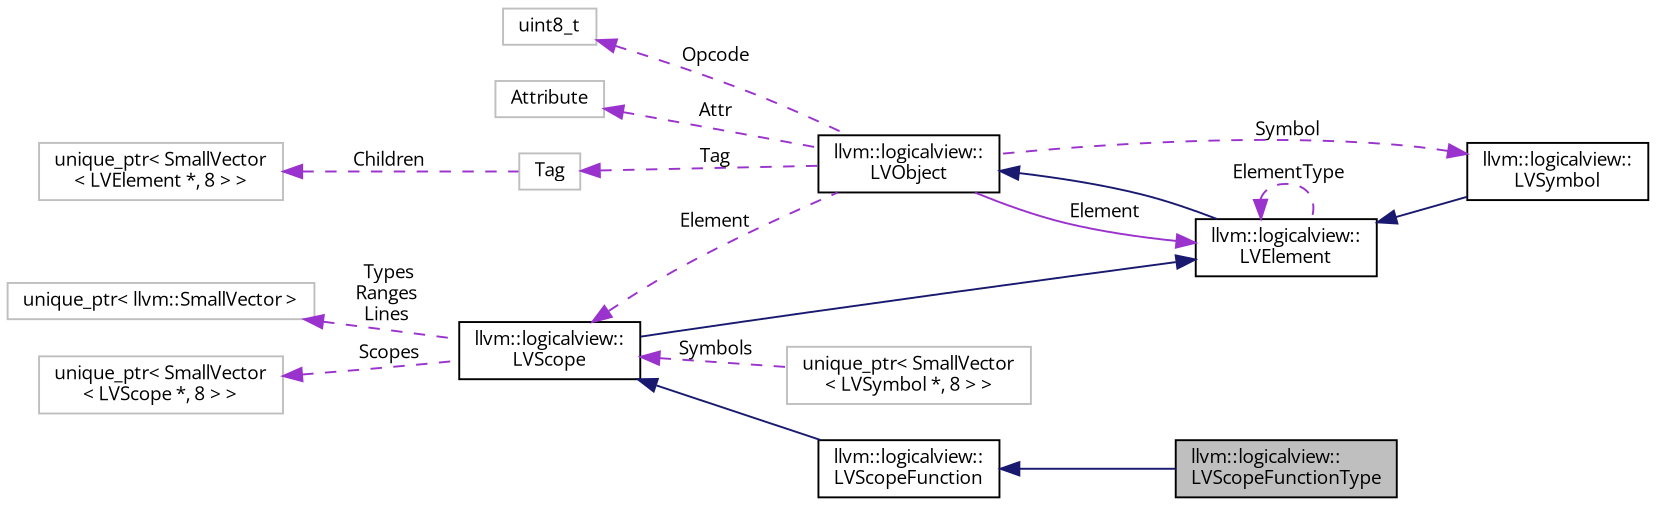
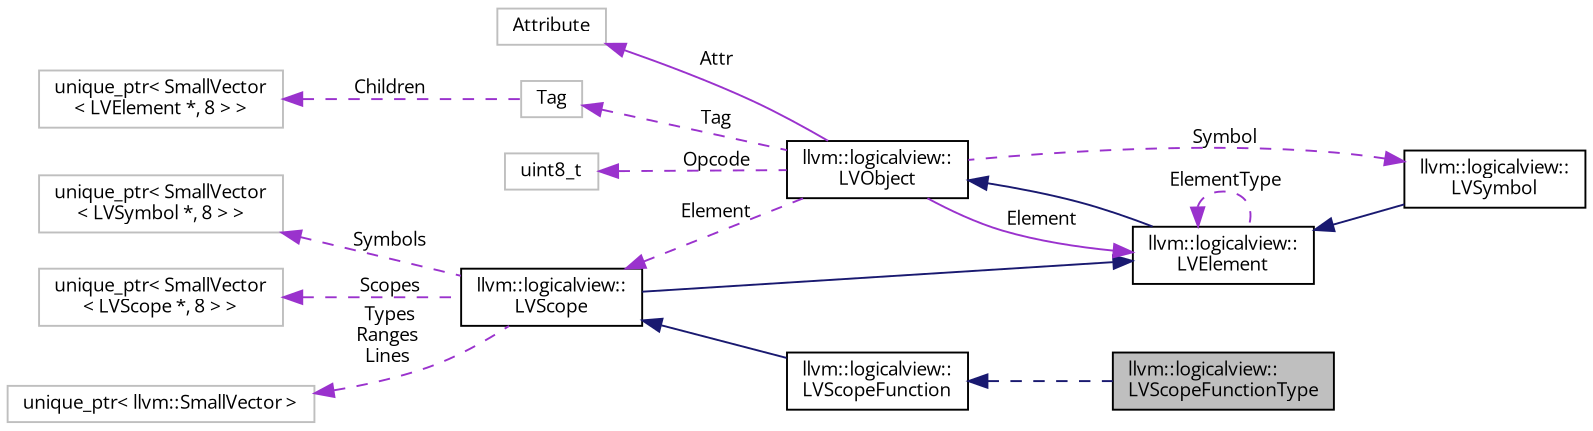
(720, 130) -> (728, 90)
(723, 363) -> (380, 256)
(1098, 469) -> (1050, 381)
